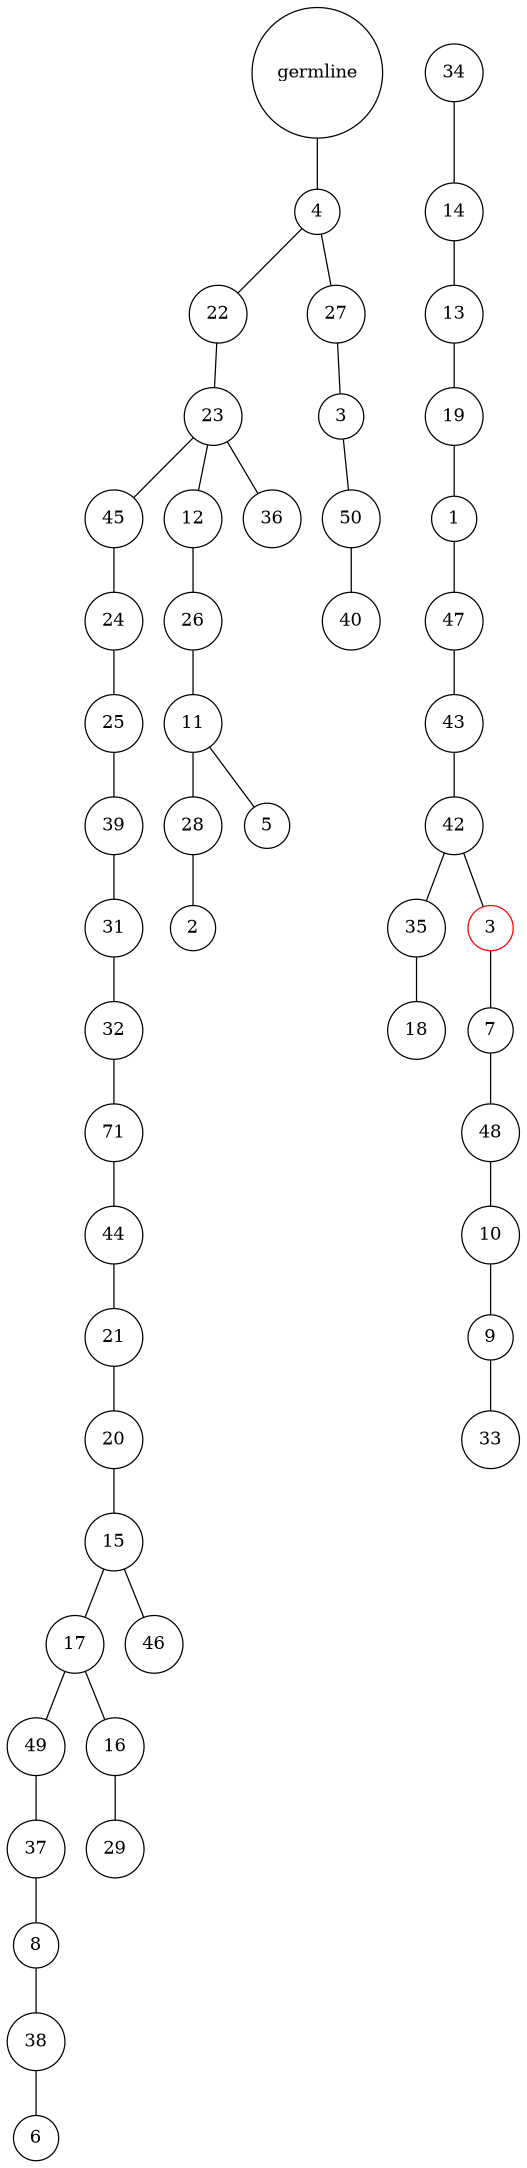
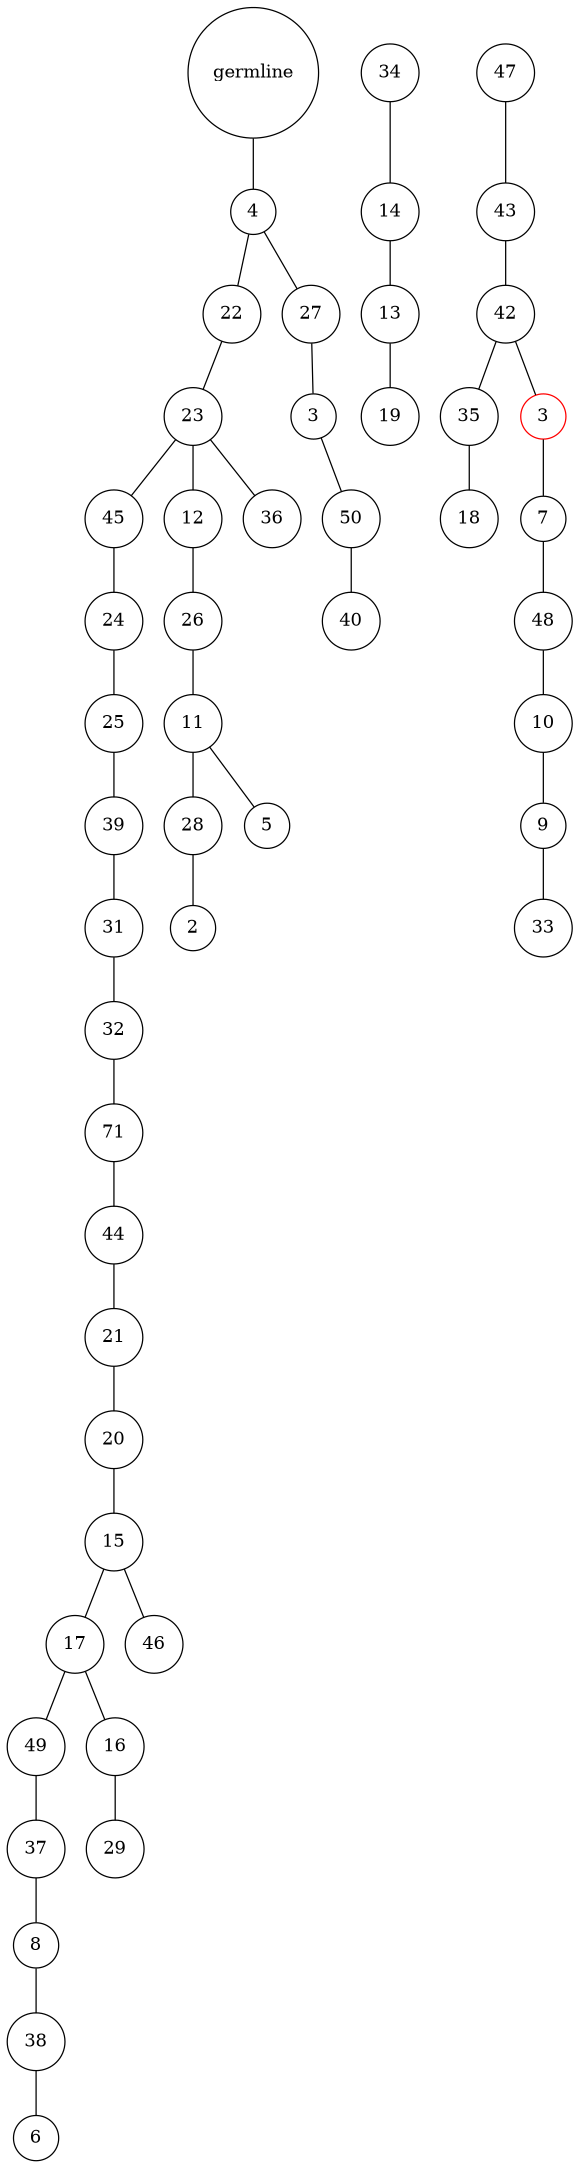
(454, 519) -> none
